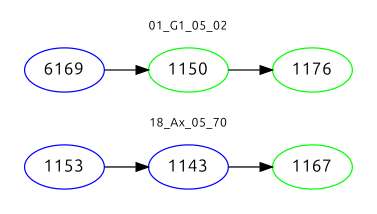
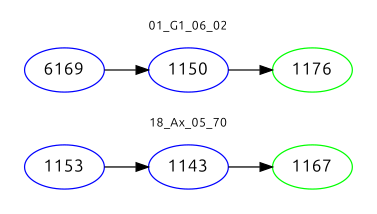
(188, 26) -> (188, 26)
(188, 70) -> (188, 70)
